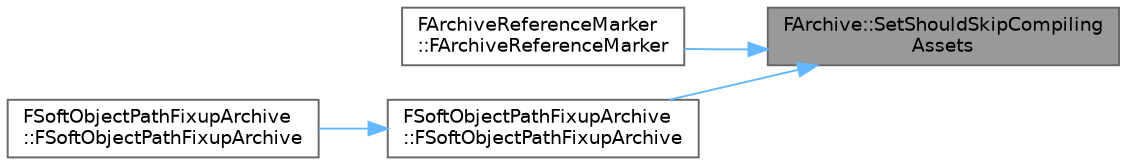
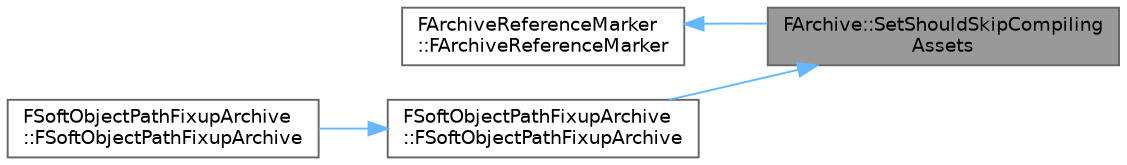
(716, 49) -> (736, 24)
